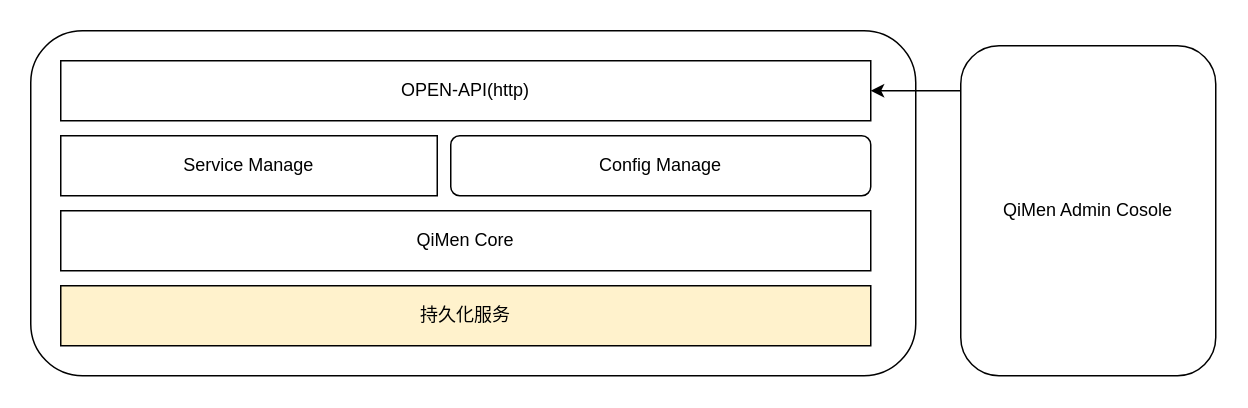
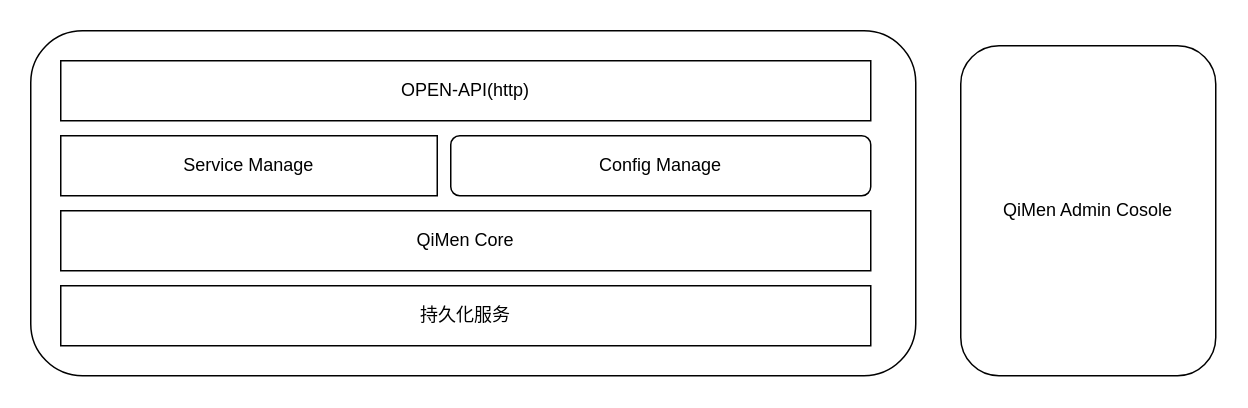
(922, 91) -> none
(466, 316) -> (466, 316)
